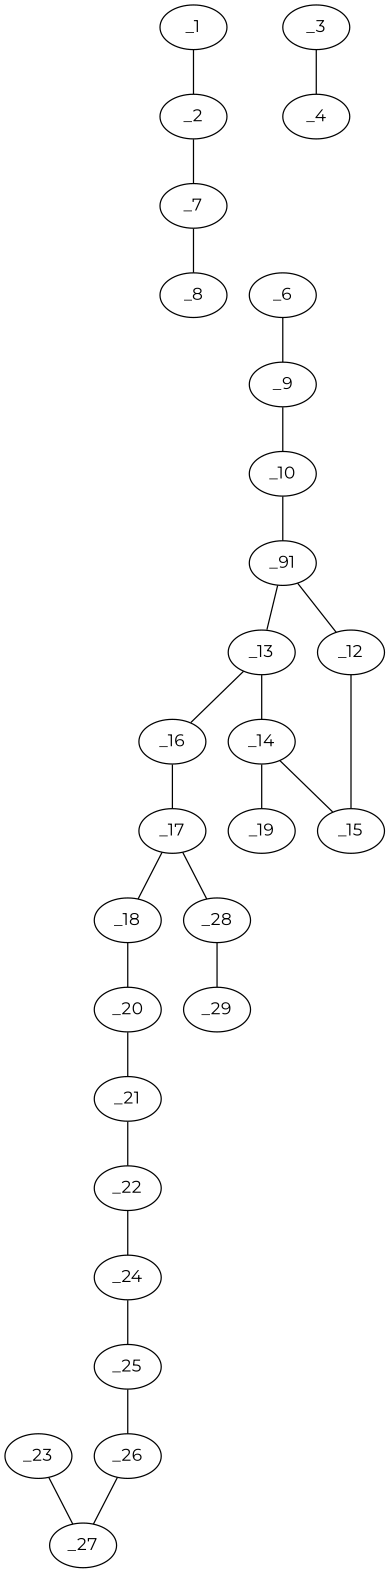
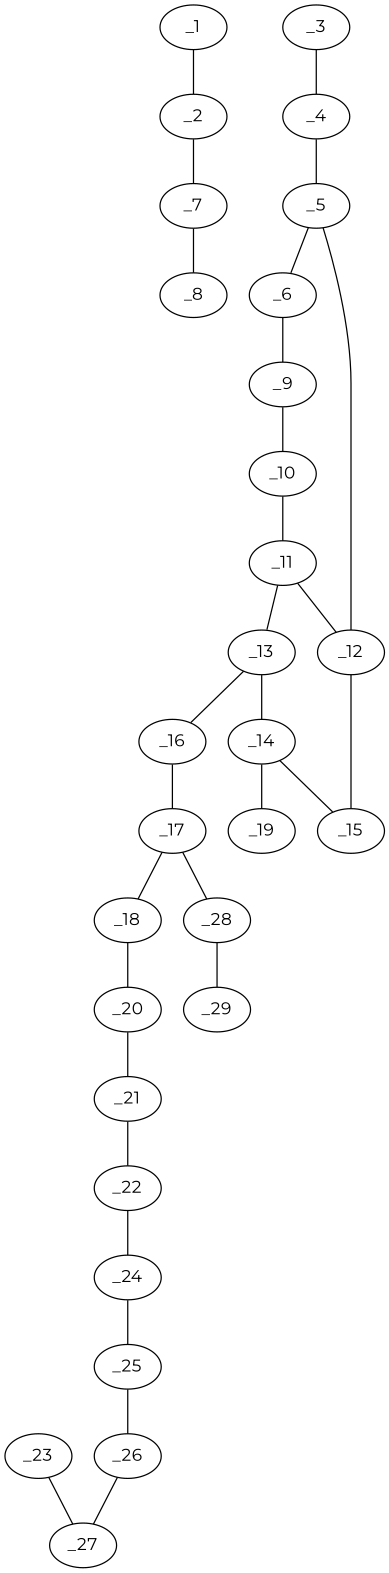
none -> (316, 206)
(283, 563) -> (283, 563)
